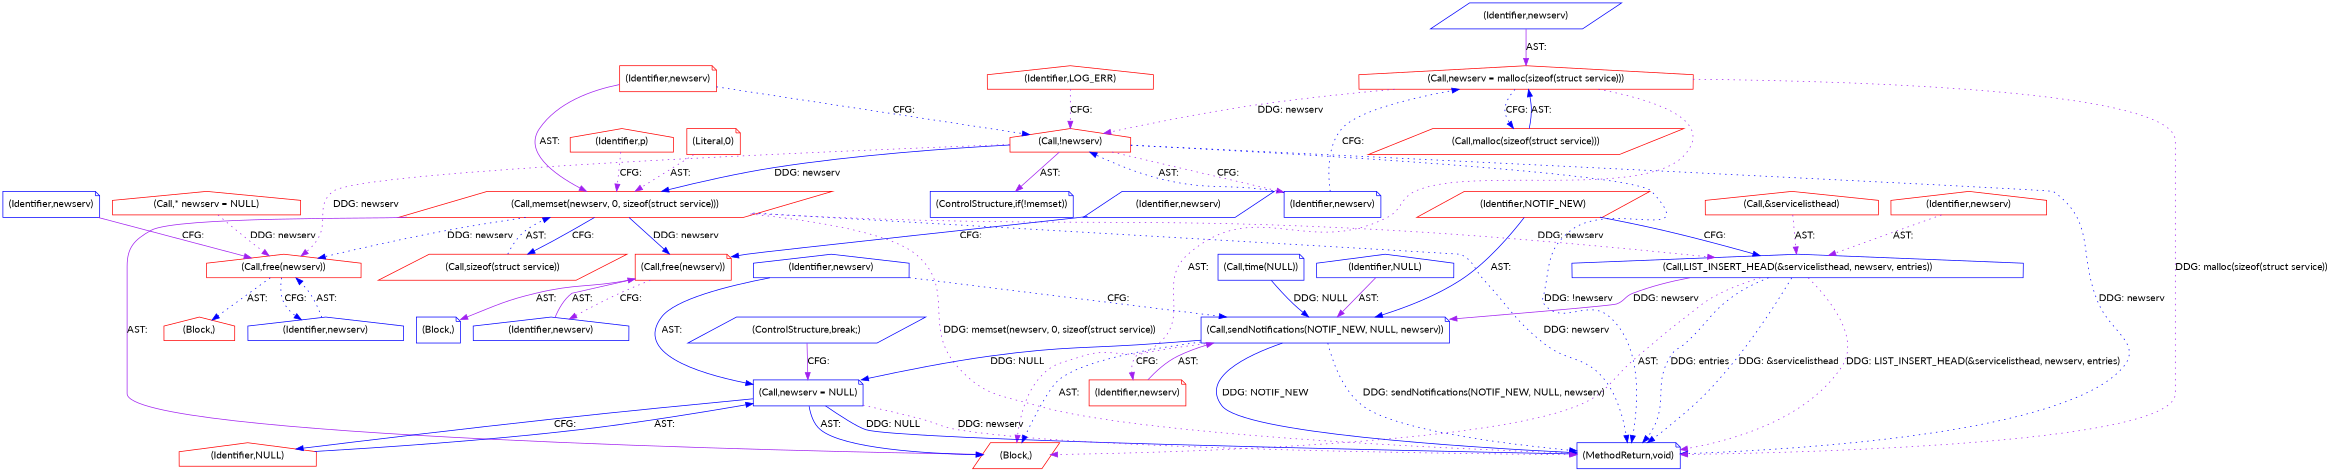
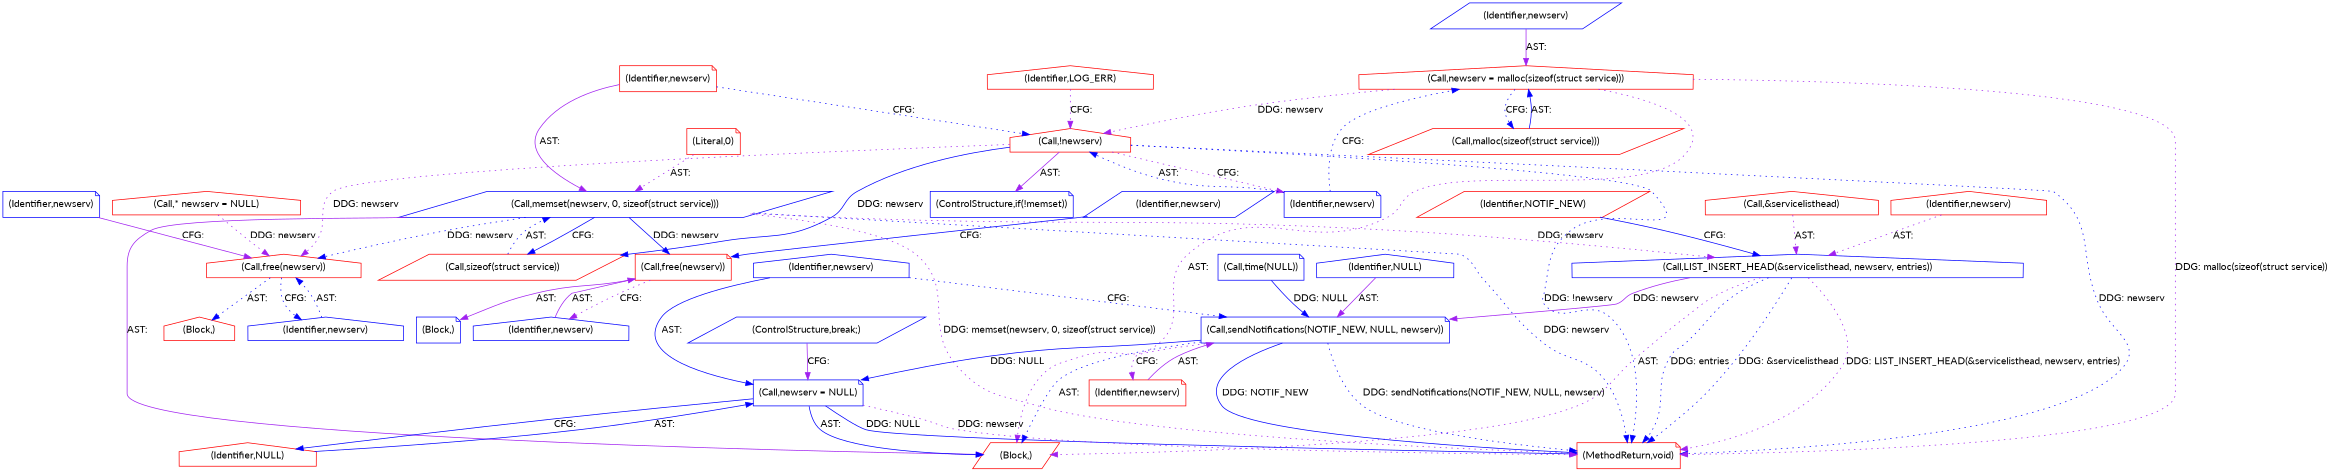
(622, 142) -> none
(838, 159) -> (842, 208)
(615, 204) -> (615, 204)
(1462, 279) -> none
(1629, 456) -> (1629, 456)
